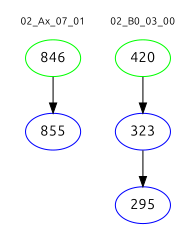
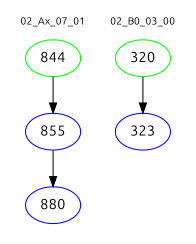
(53, 58) -> (53, 58)
(143, 58) -> (143, 58)
none -> (53, 205)
(143, 205) -> none
